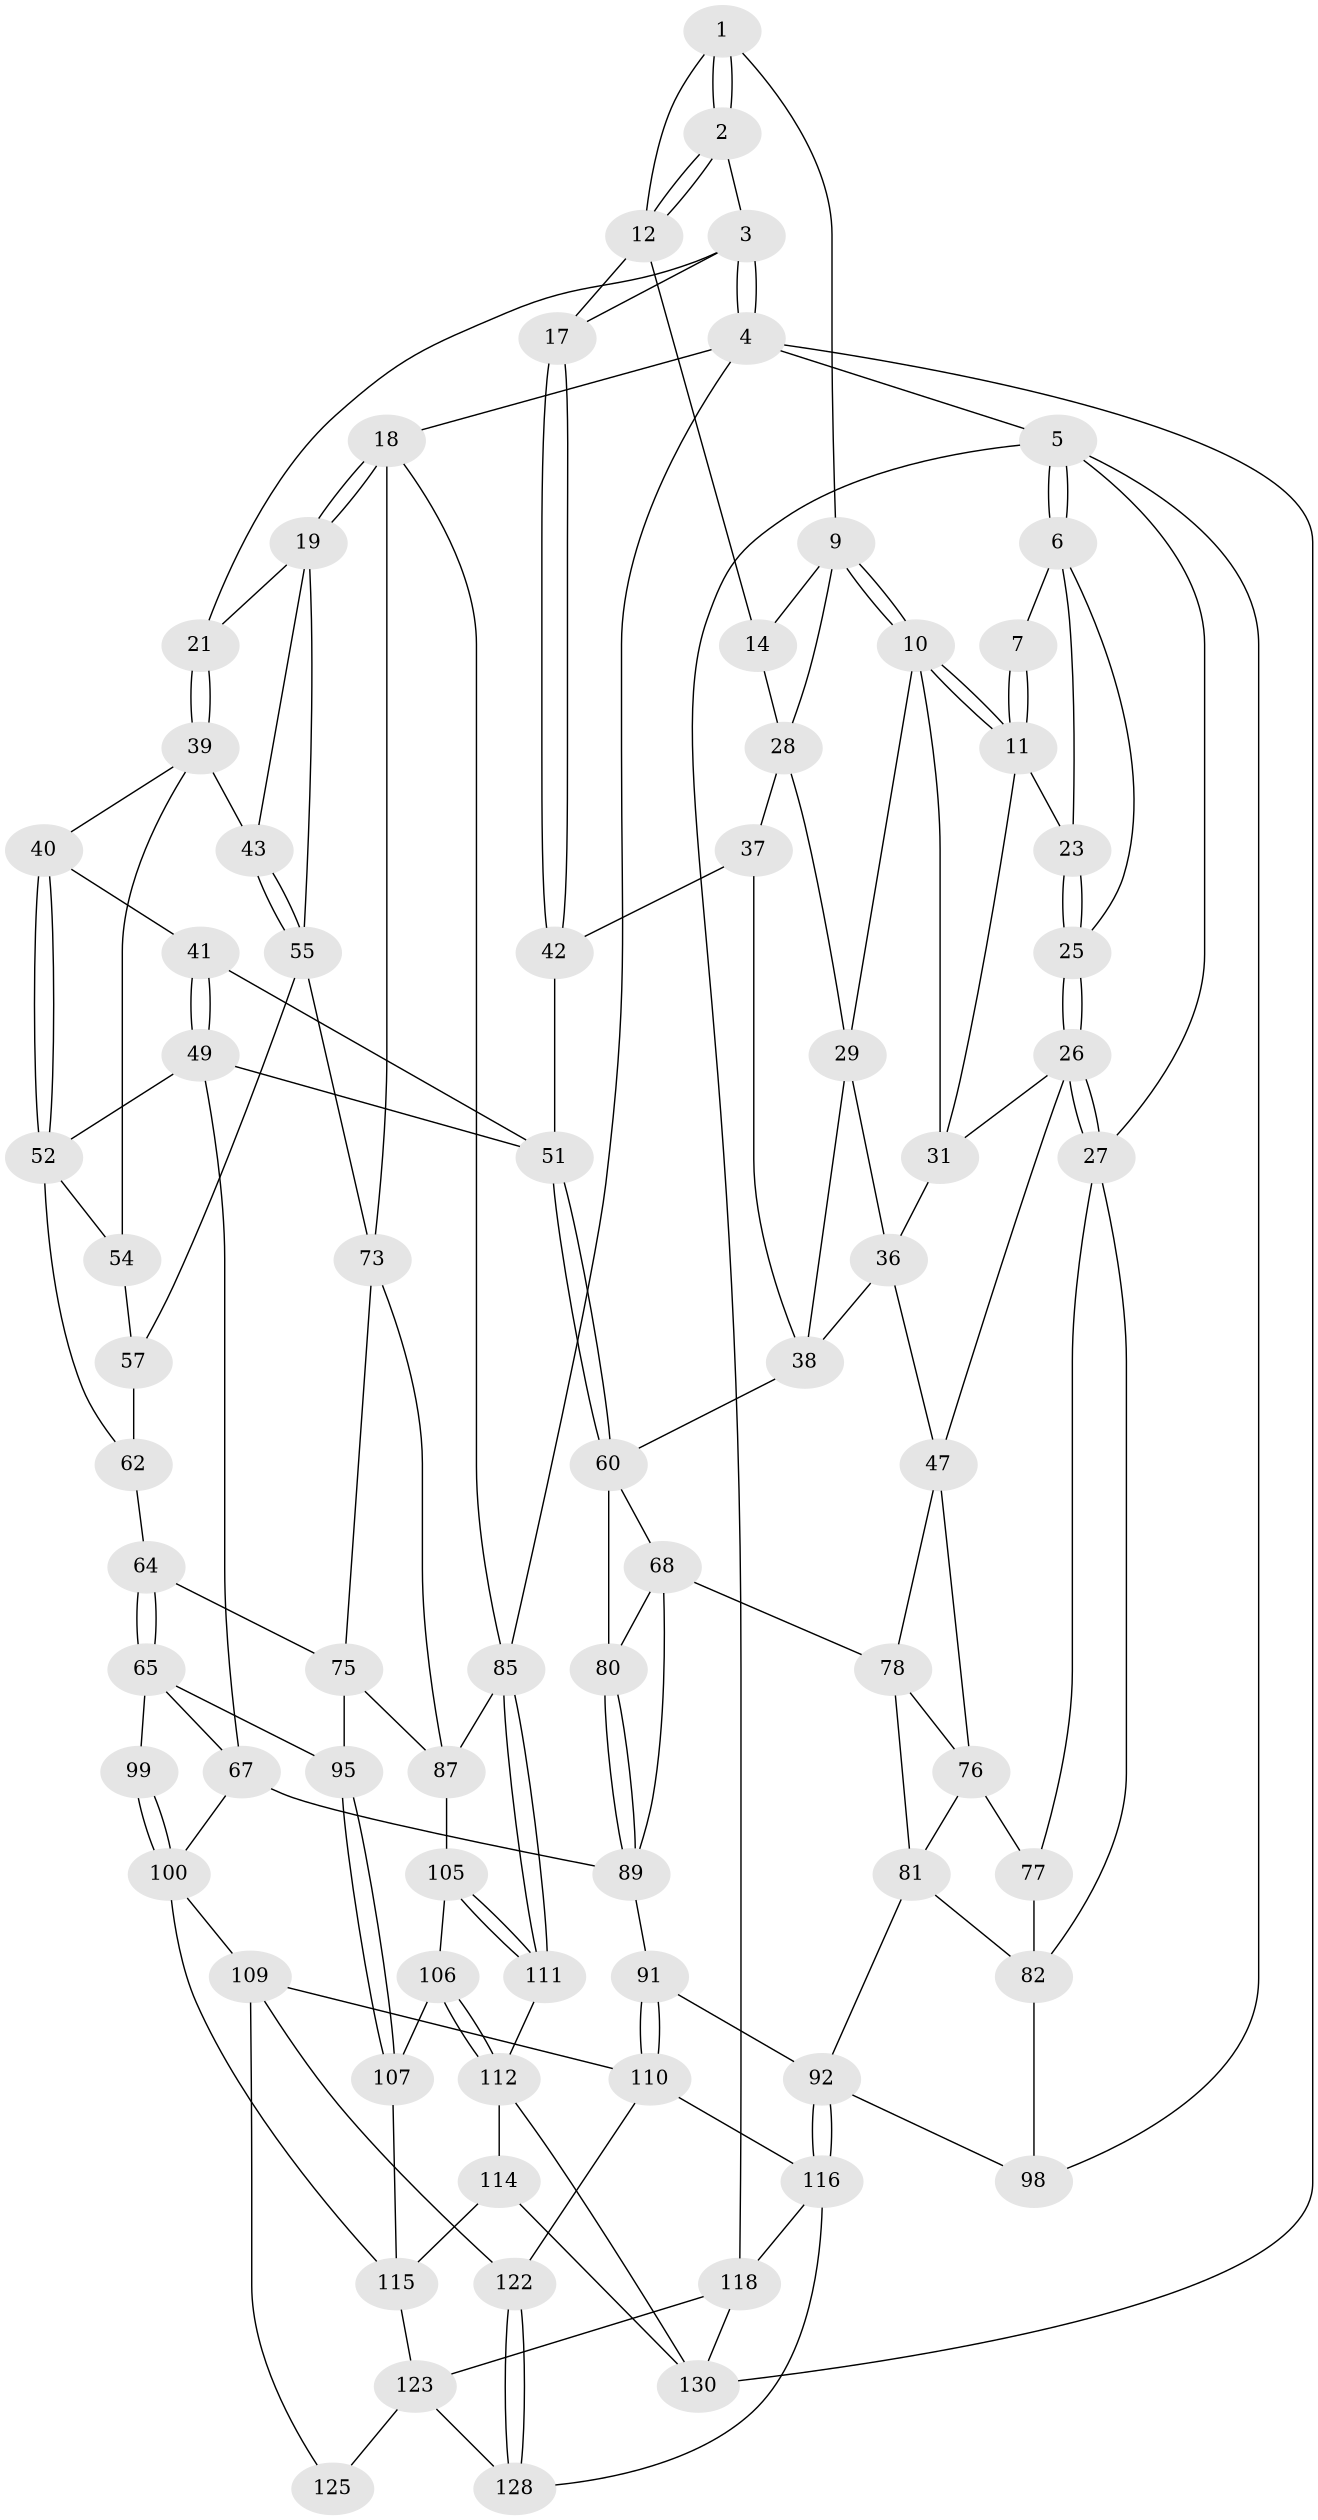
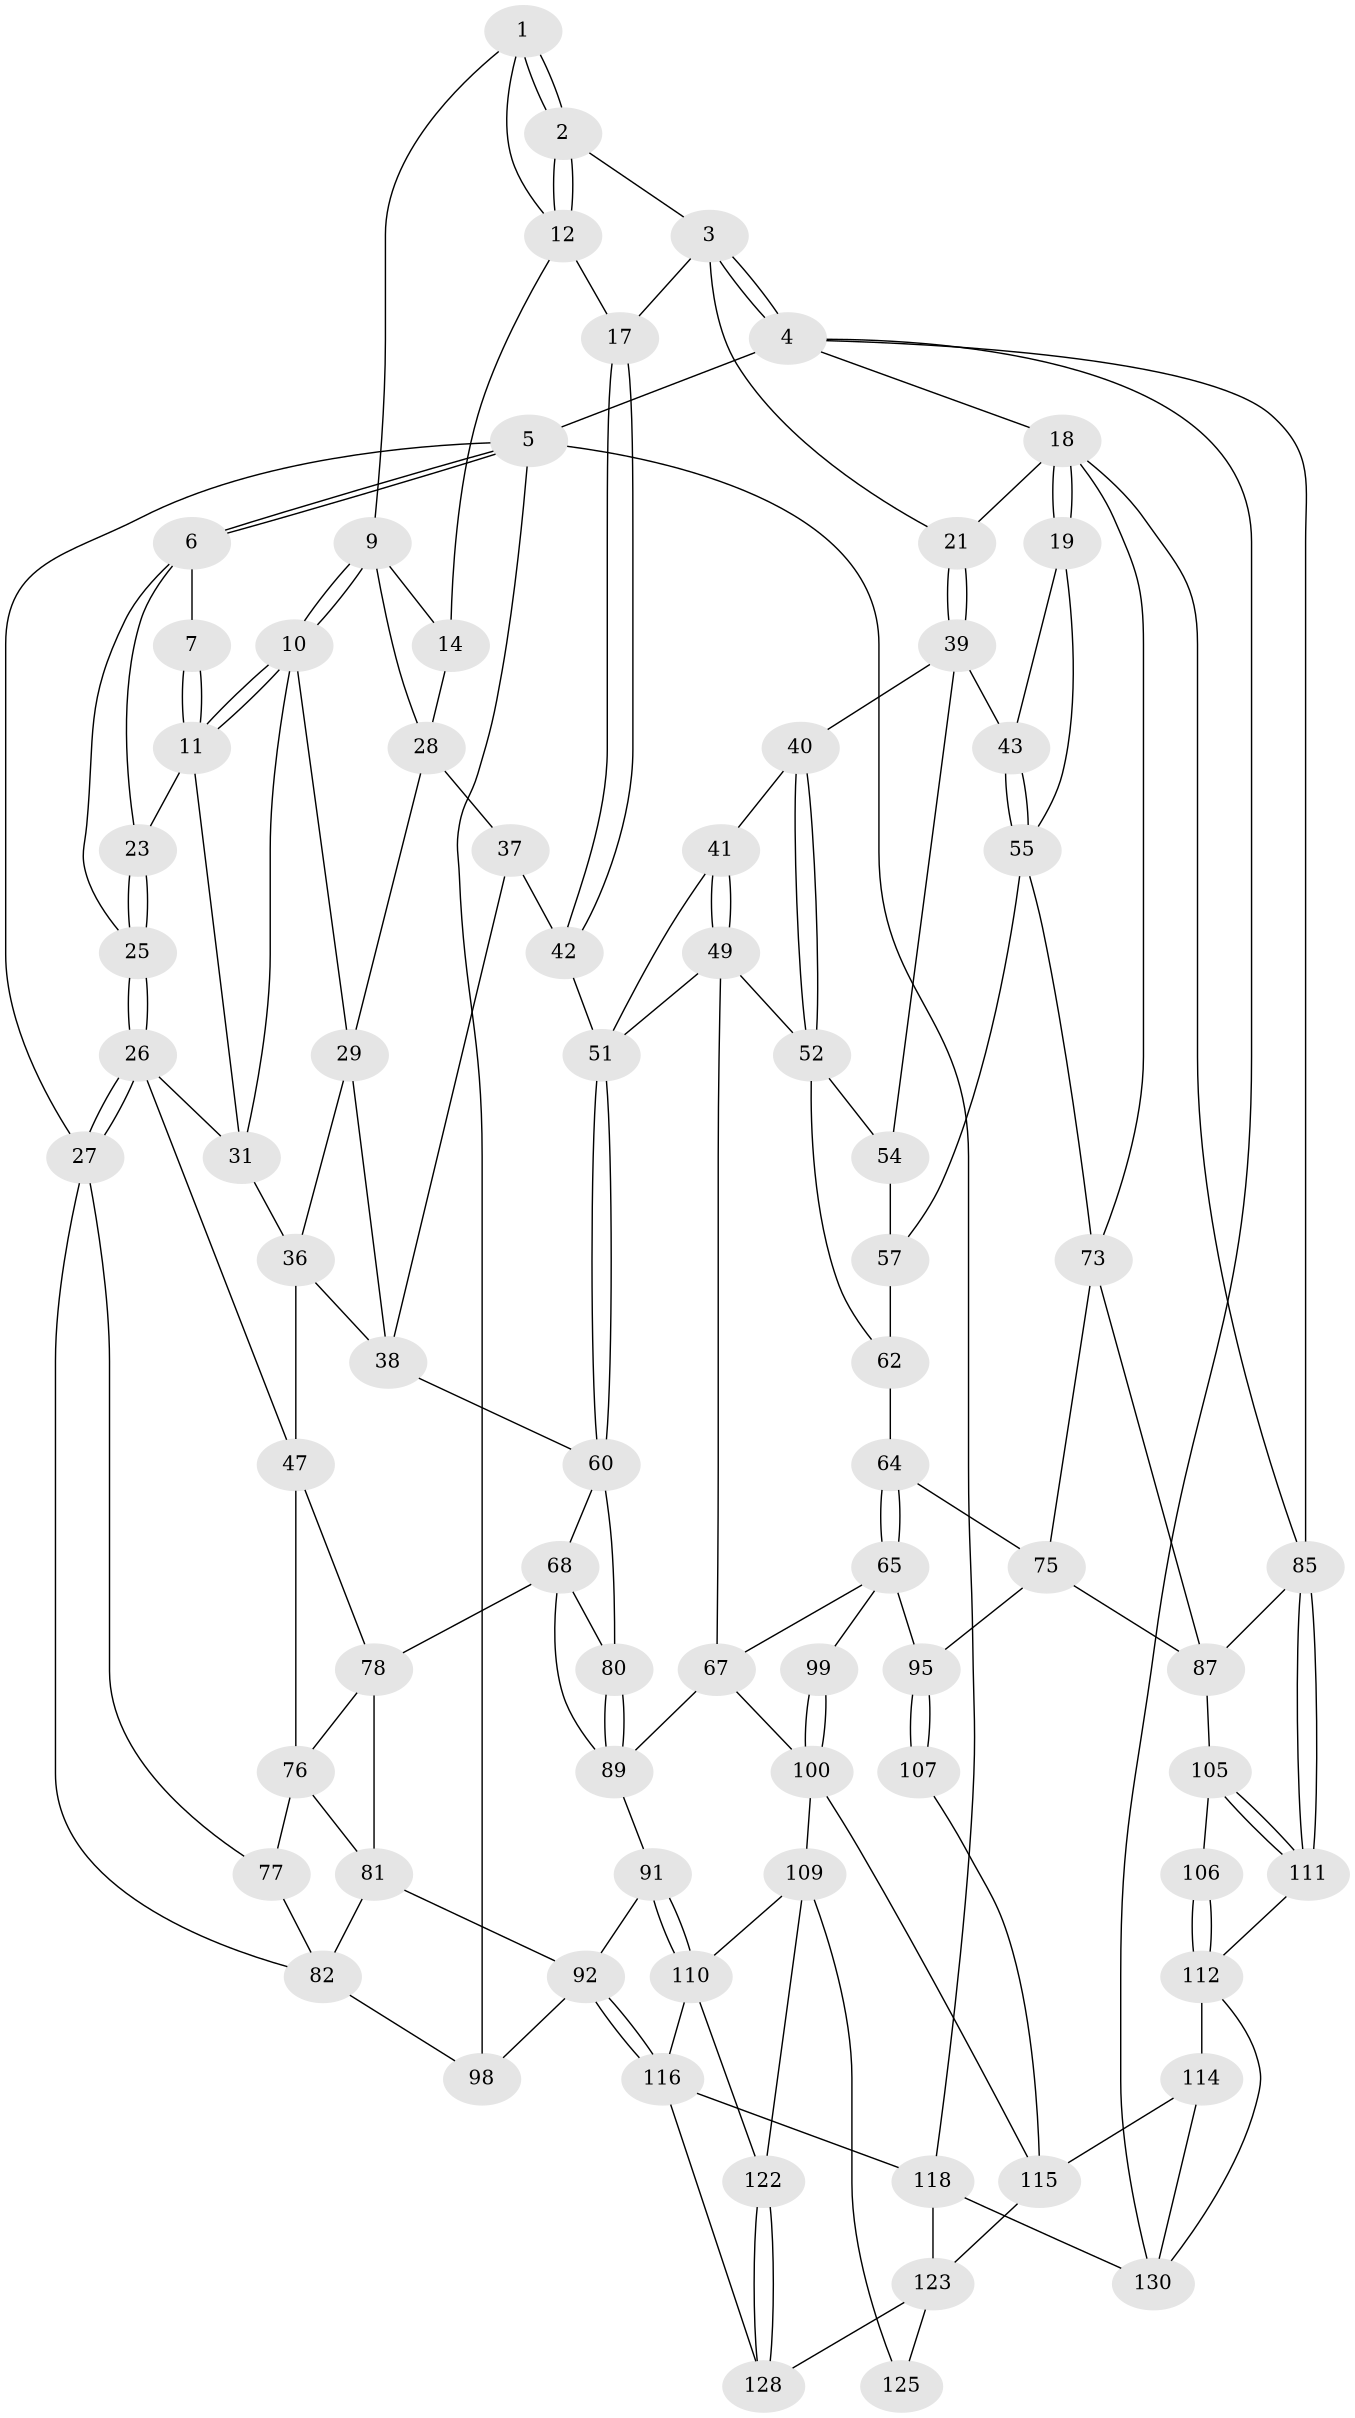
(255, 595) -> (1010, 492)
(415, 2028) -> none
